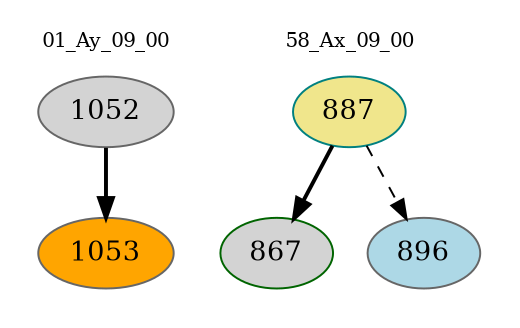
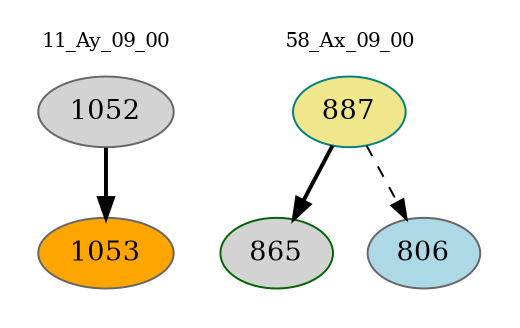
(106, 42) -> (106, 42)
(277, 253) -> (277, 253)
(424, 253) -> (424, 253)
